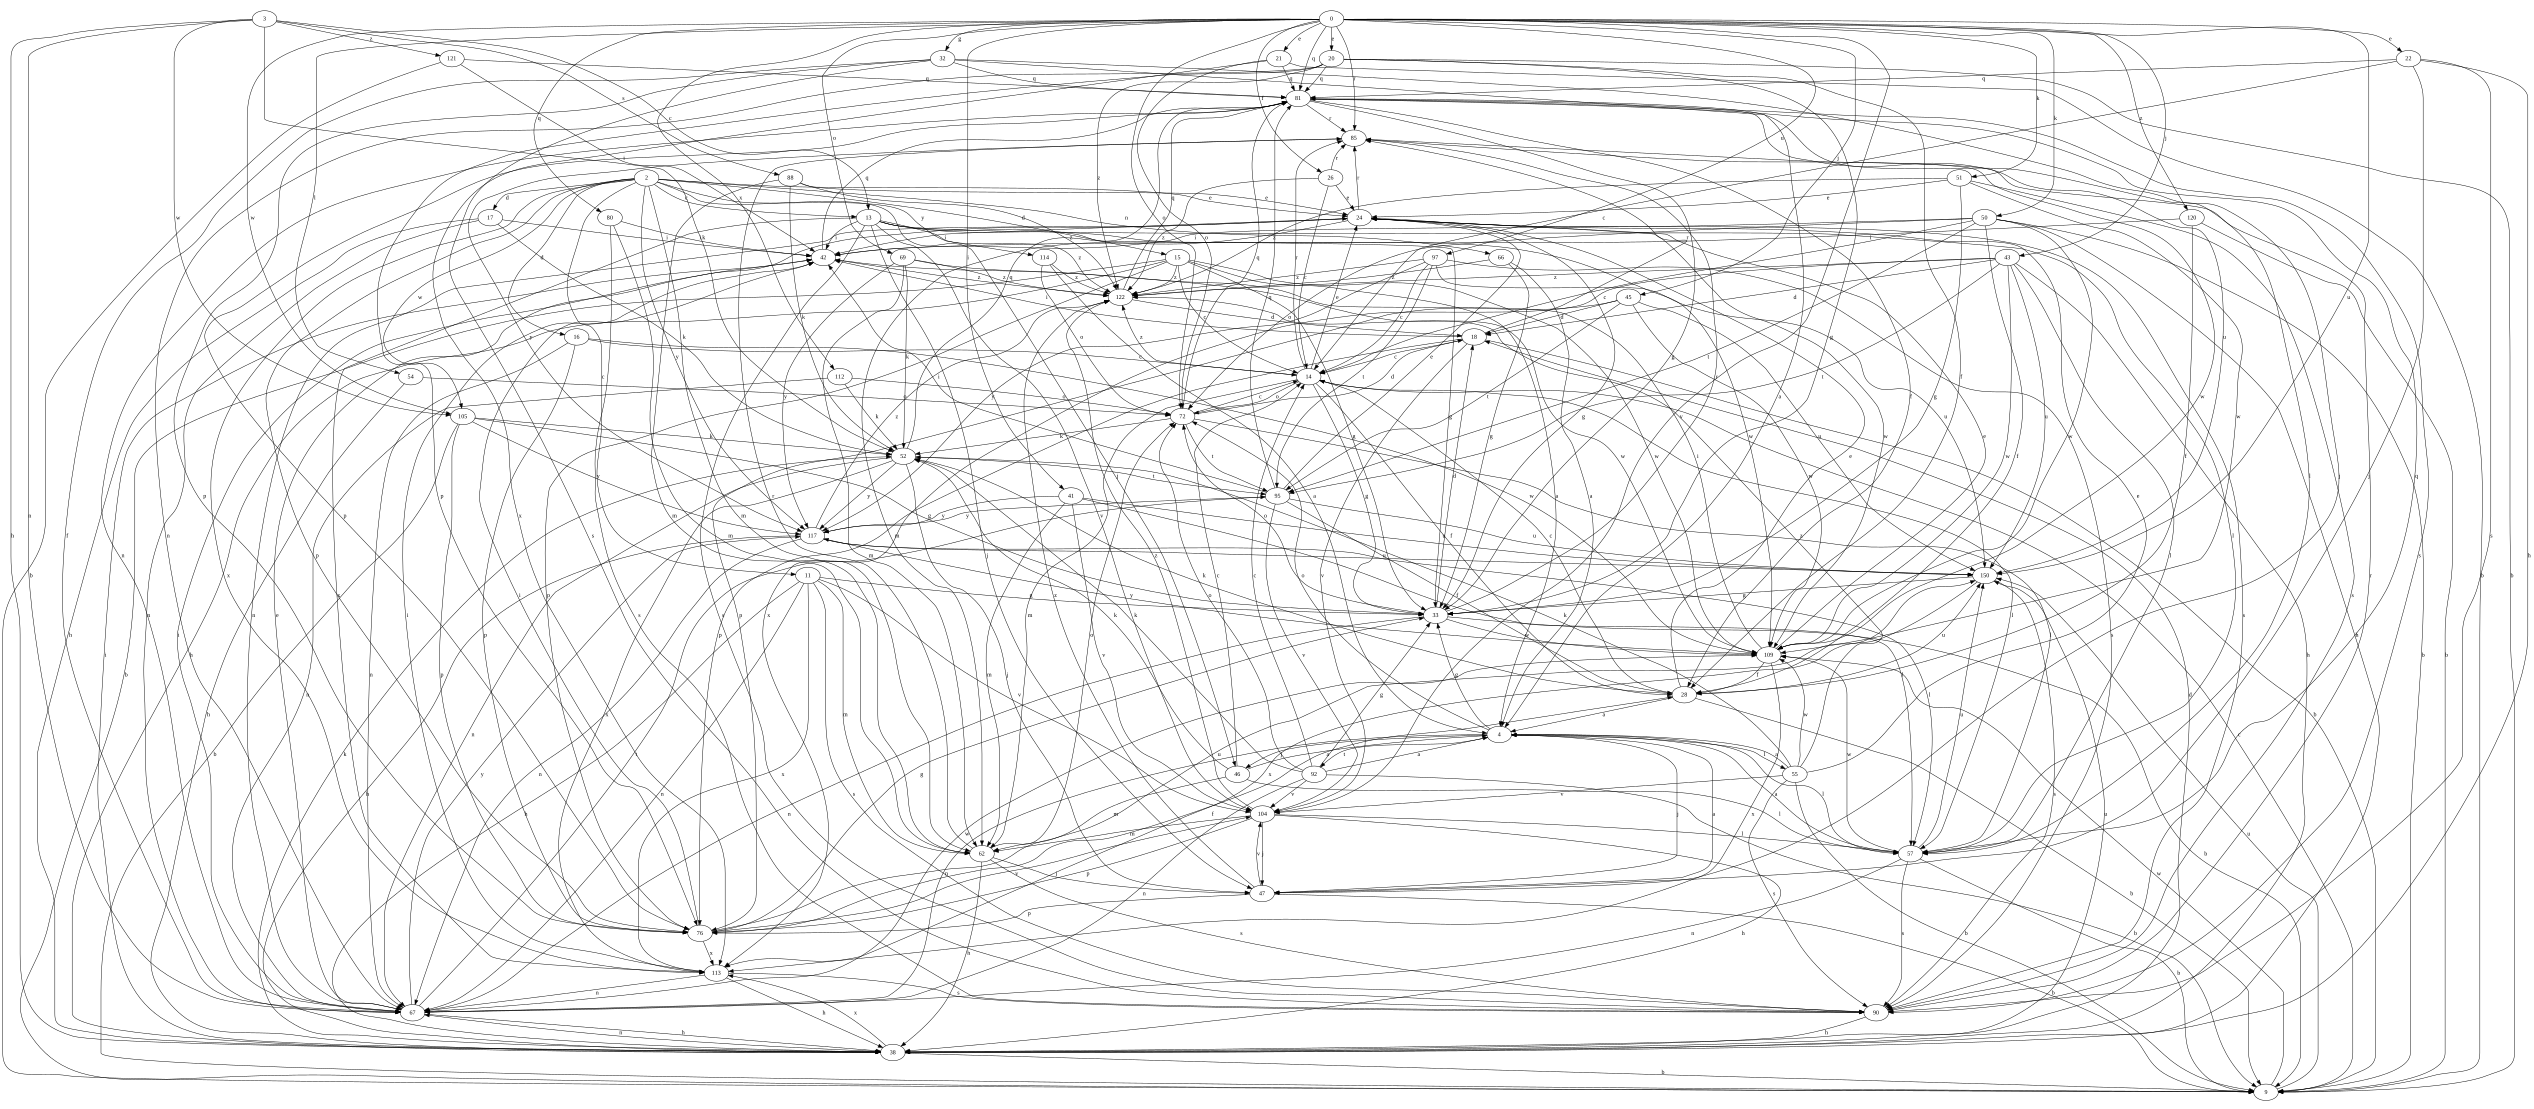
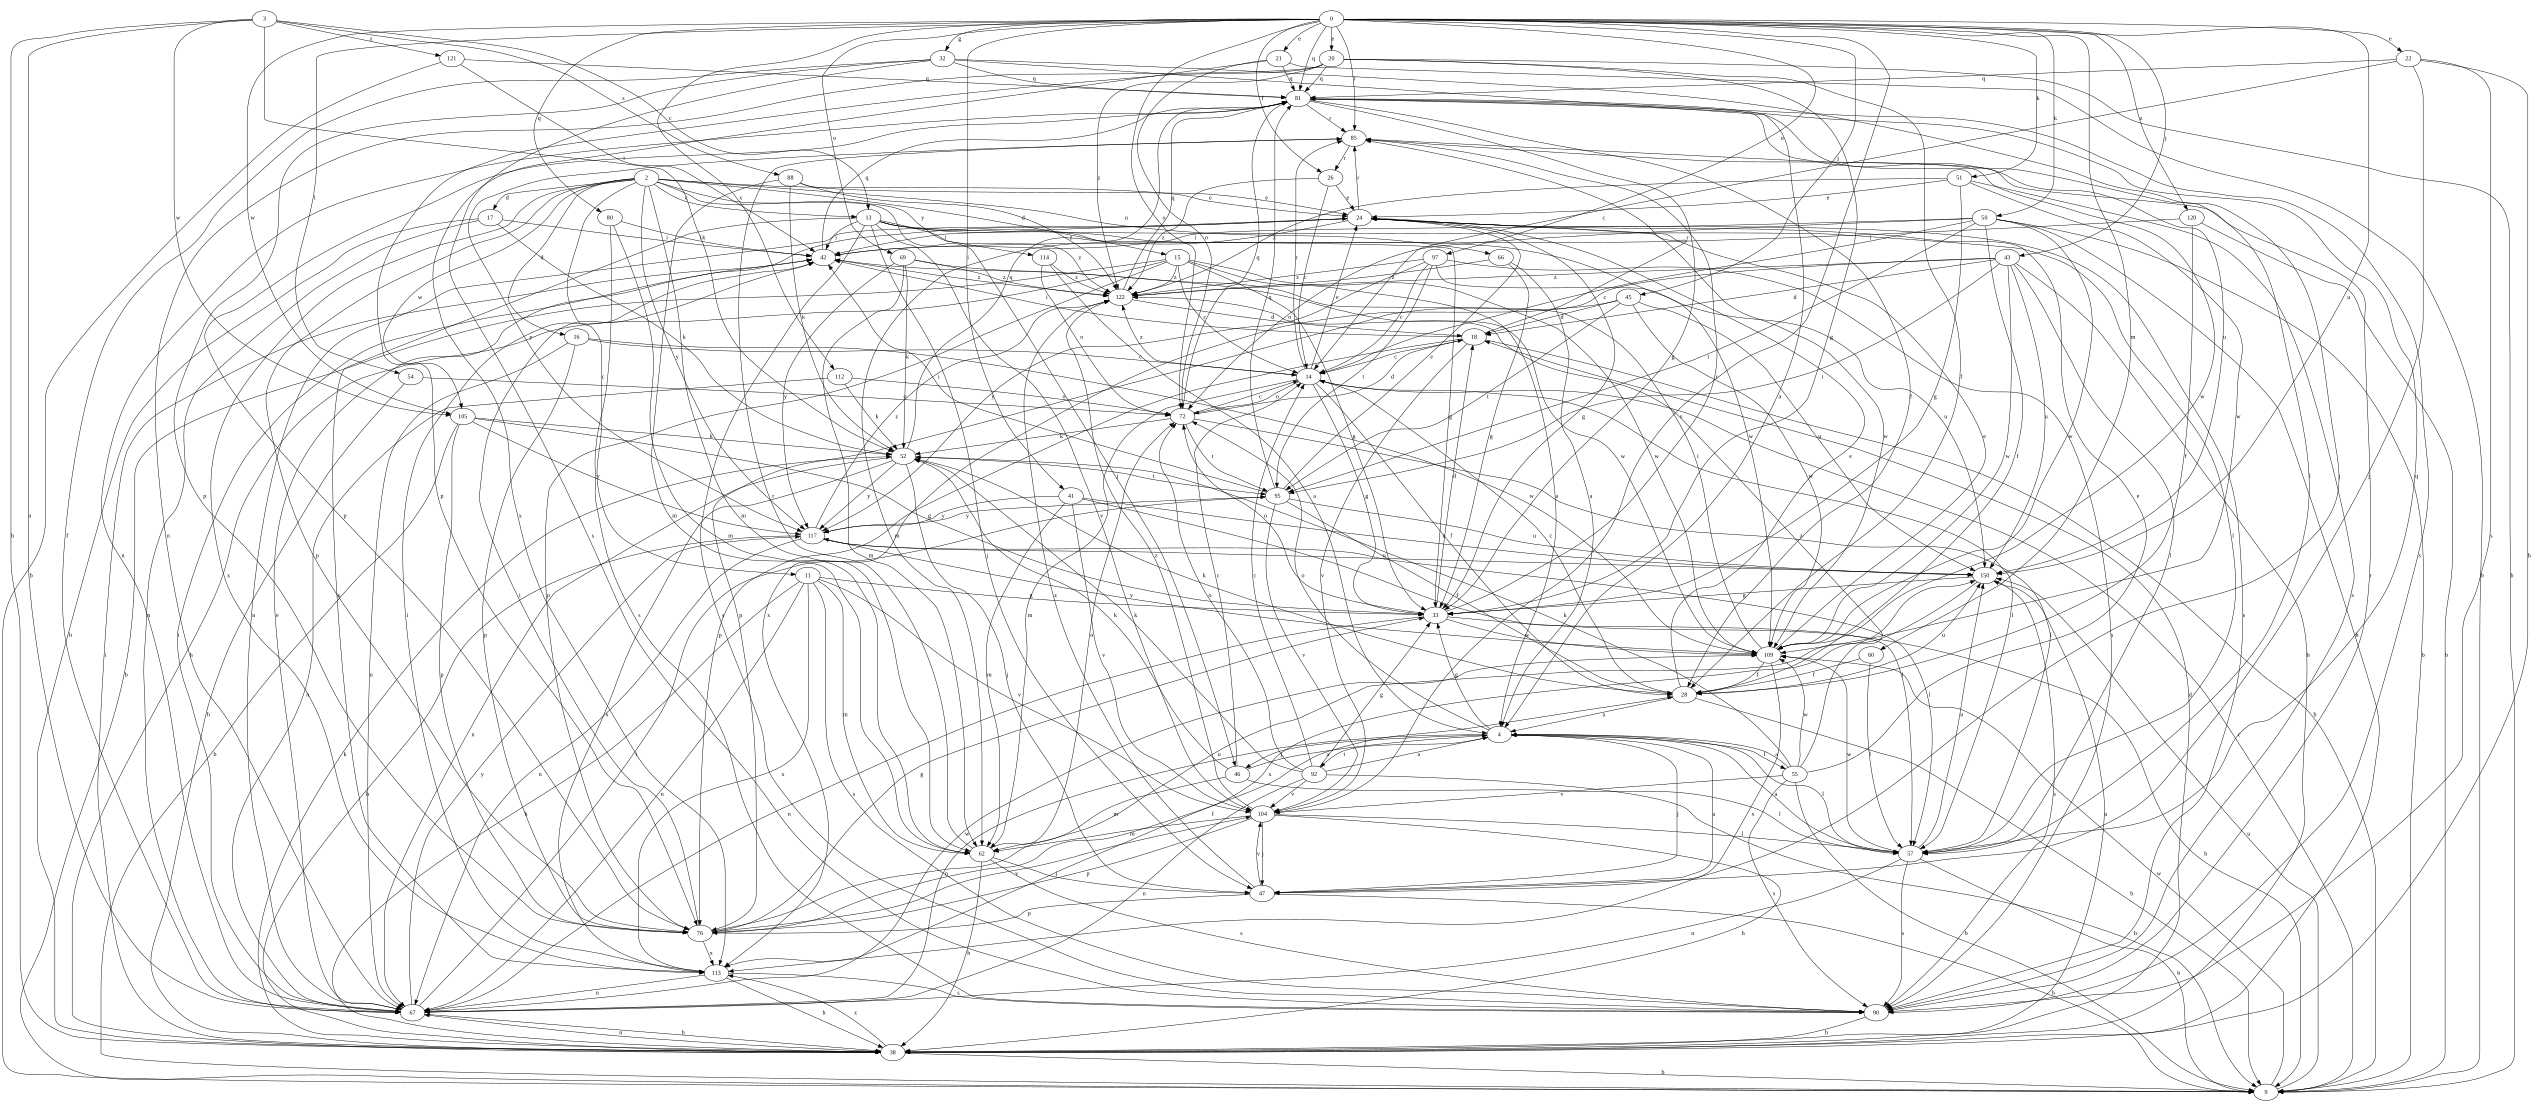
(1335, 158) -> (1343, 156)
none -> (1871, 655)
